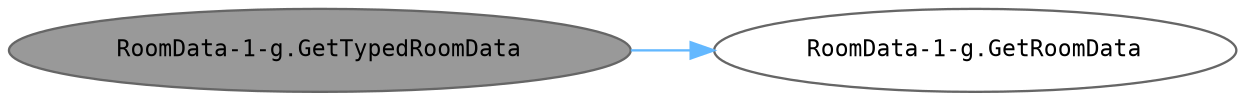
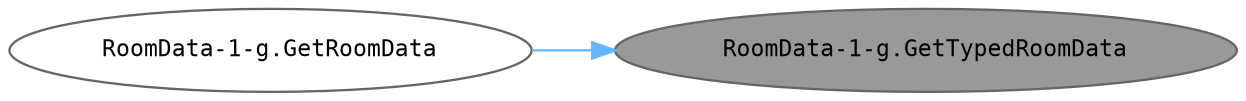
(660, 50) -> (562, 50)
